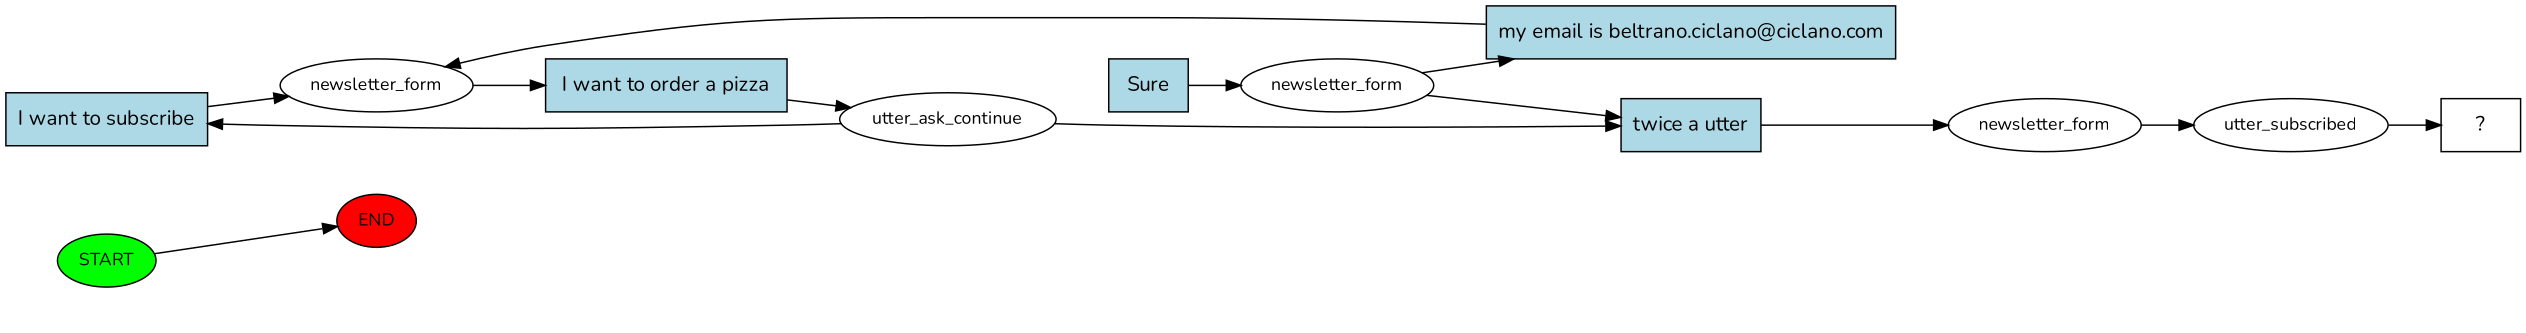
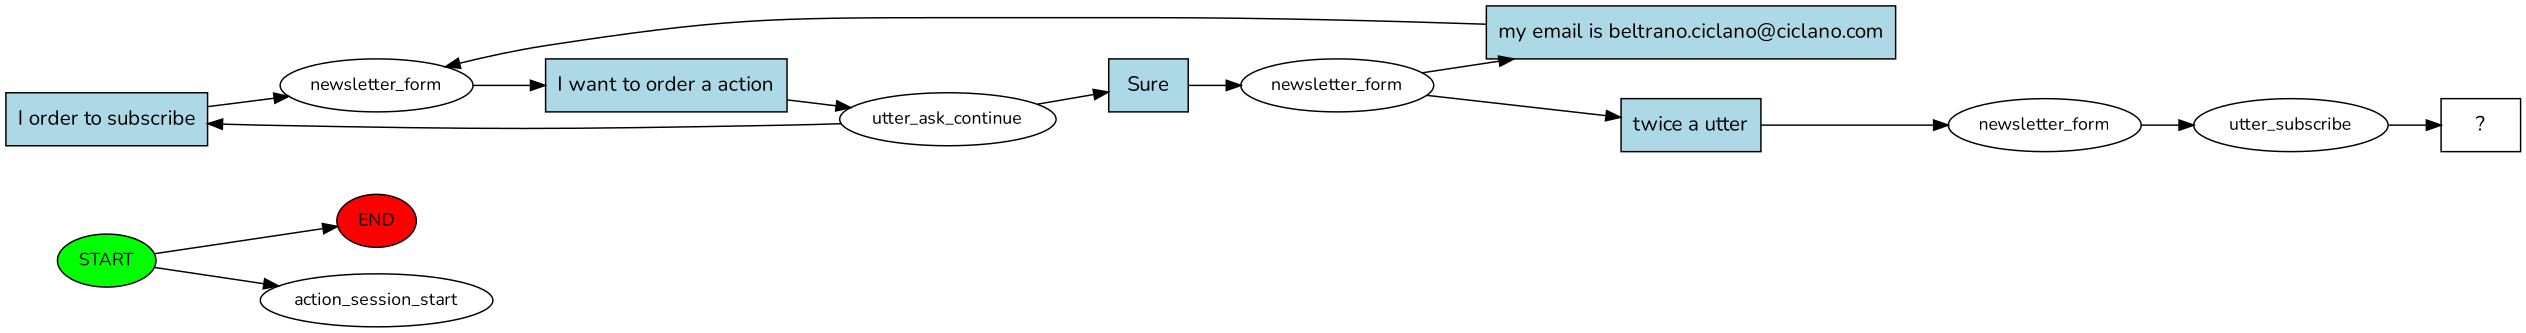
(666, 85) -> (666, 85)
(107, 119) -> (107, 119)
(2291, 125) -> (2291, 125)
(1330, 127) -> (1065, 99)
none -> (377, 300)
